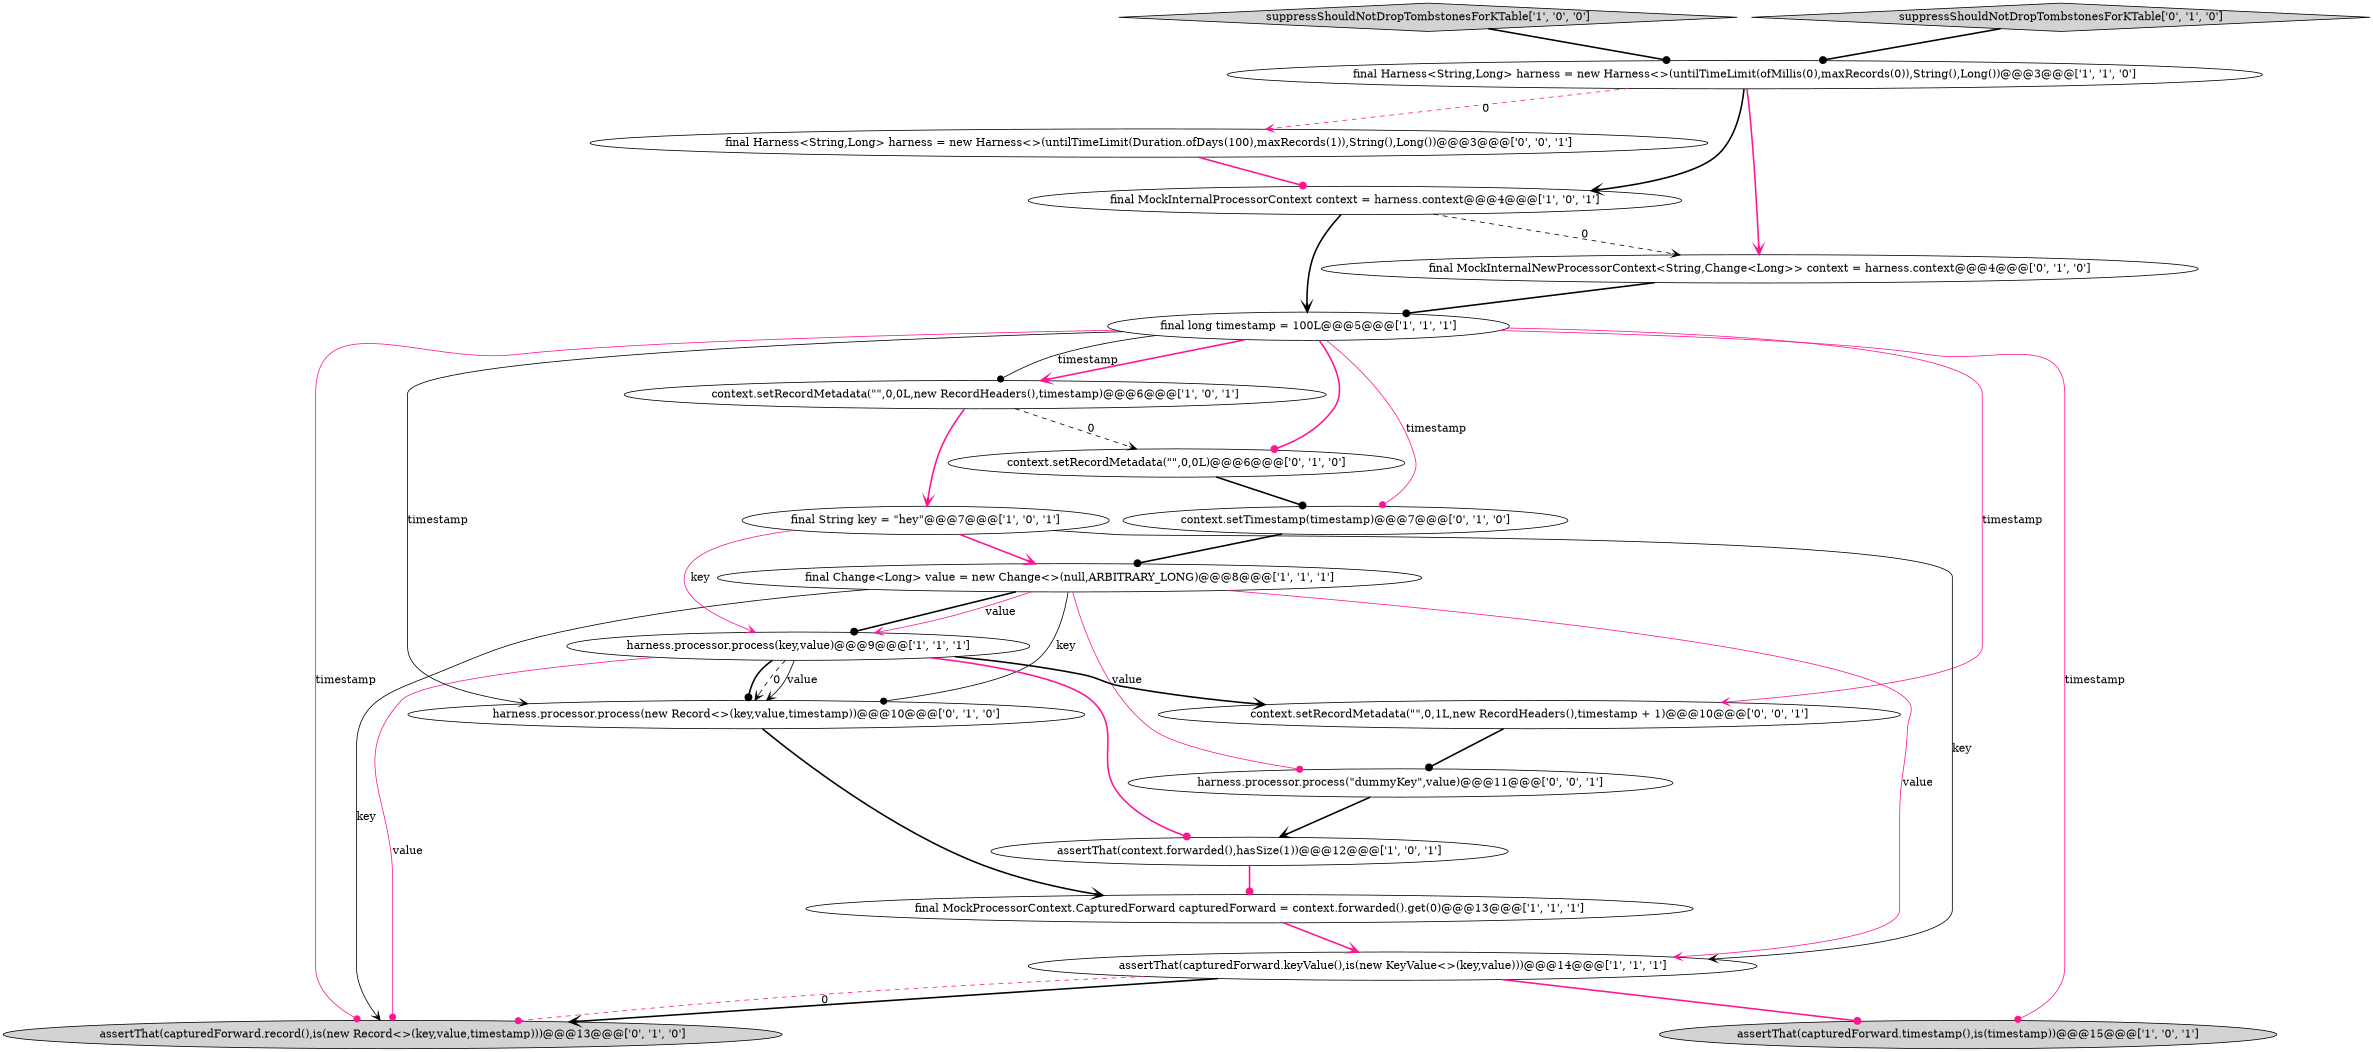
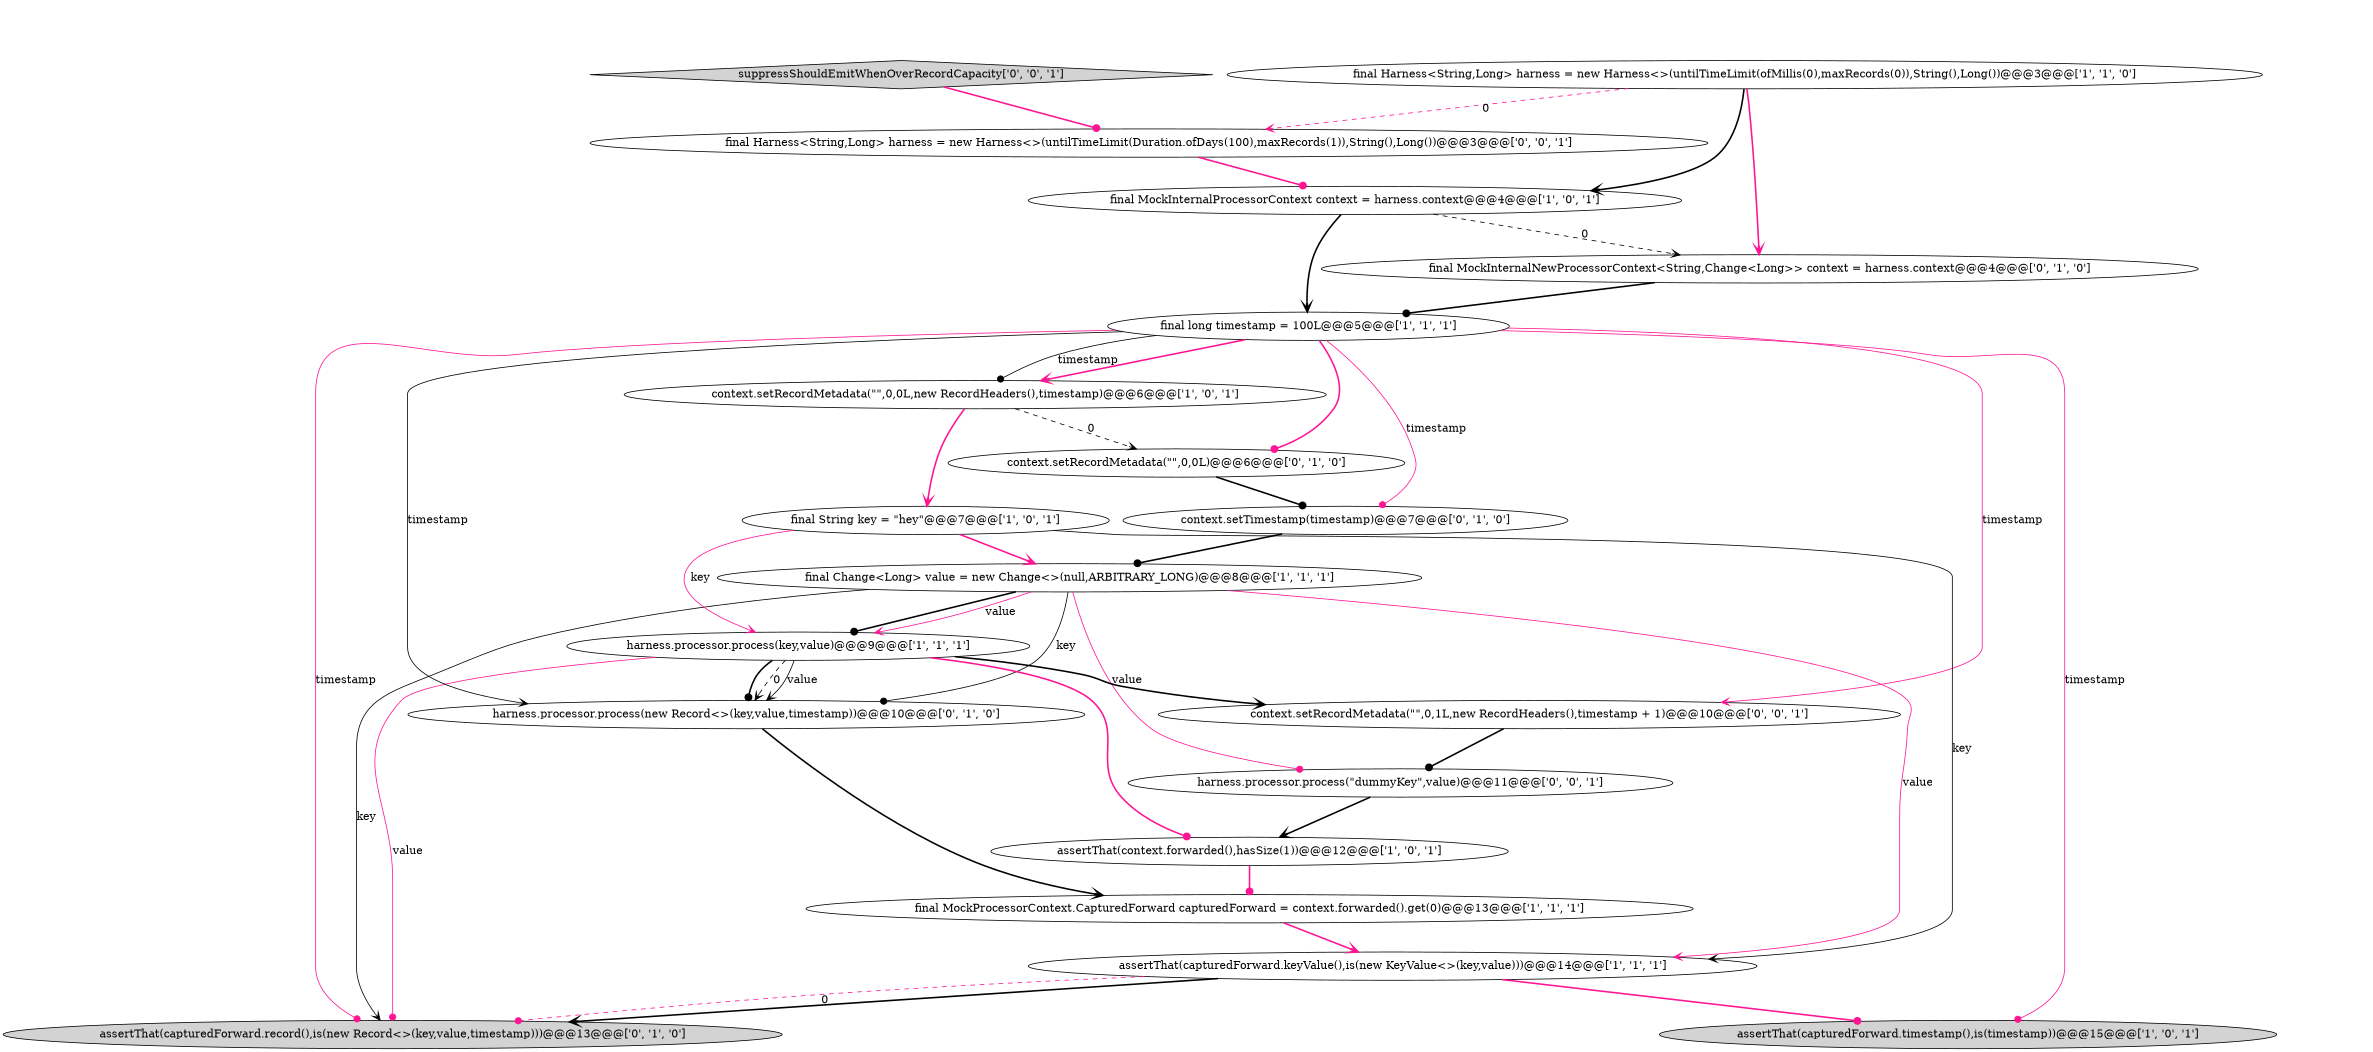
(1428, 17) -> none
(2061, 17) -> none
none -> (901, 75)
